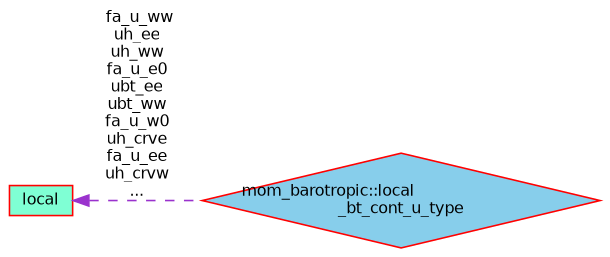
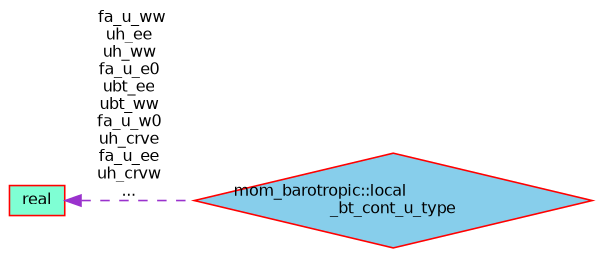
(41, 201) -> (37, 201)
